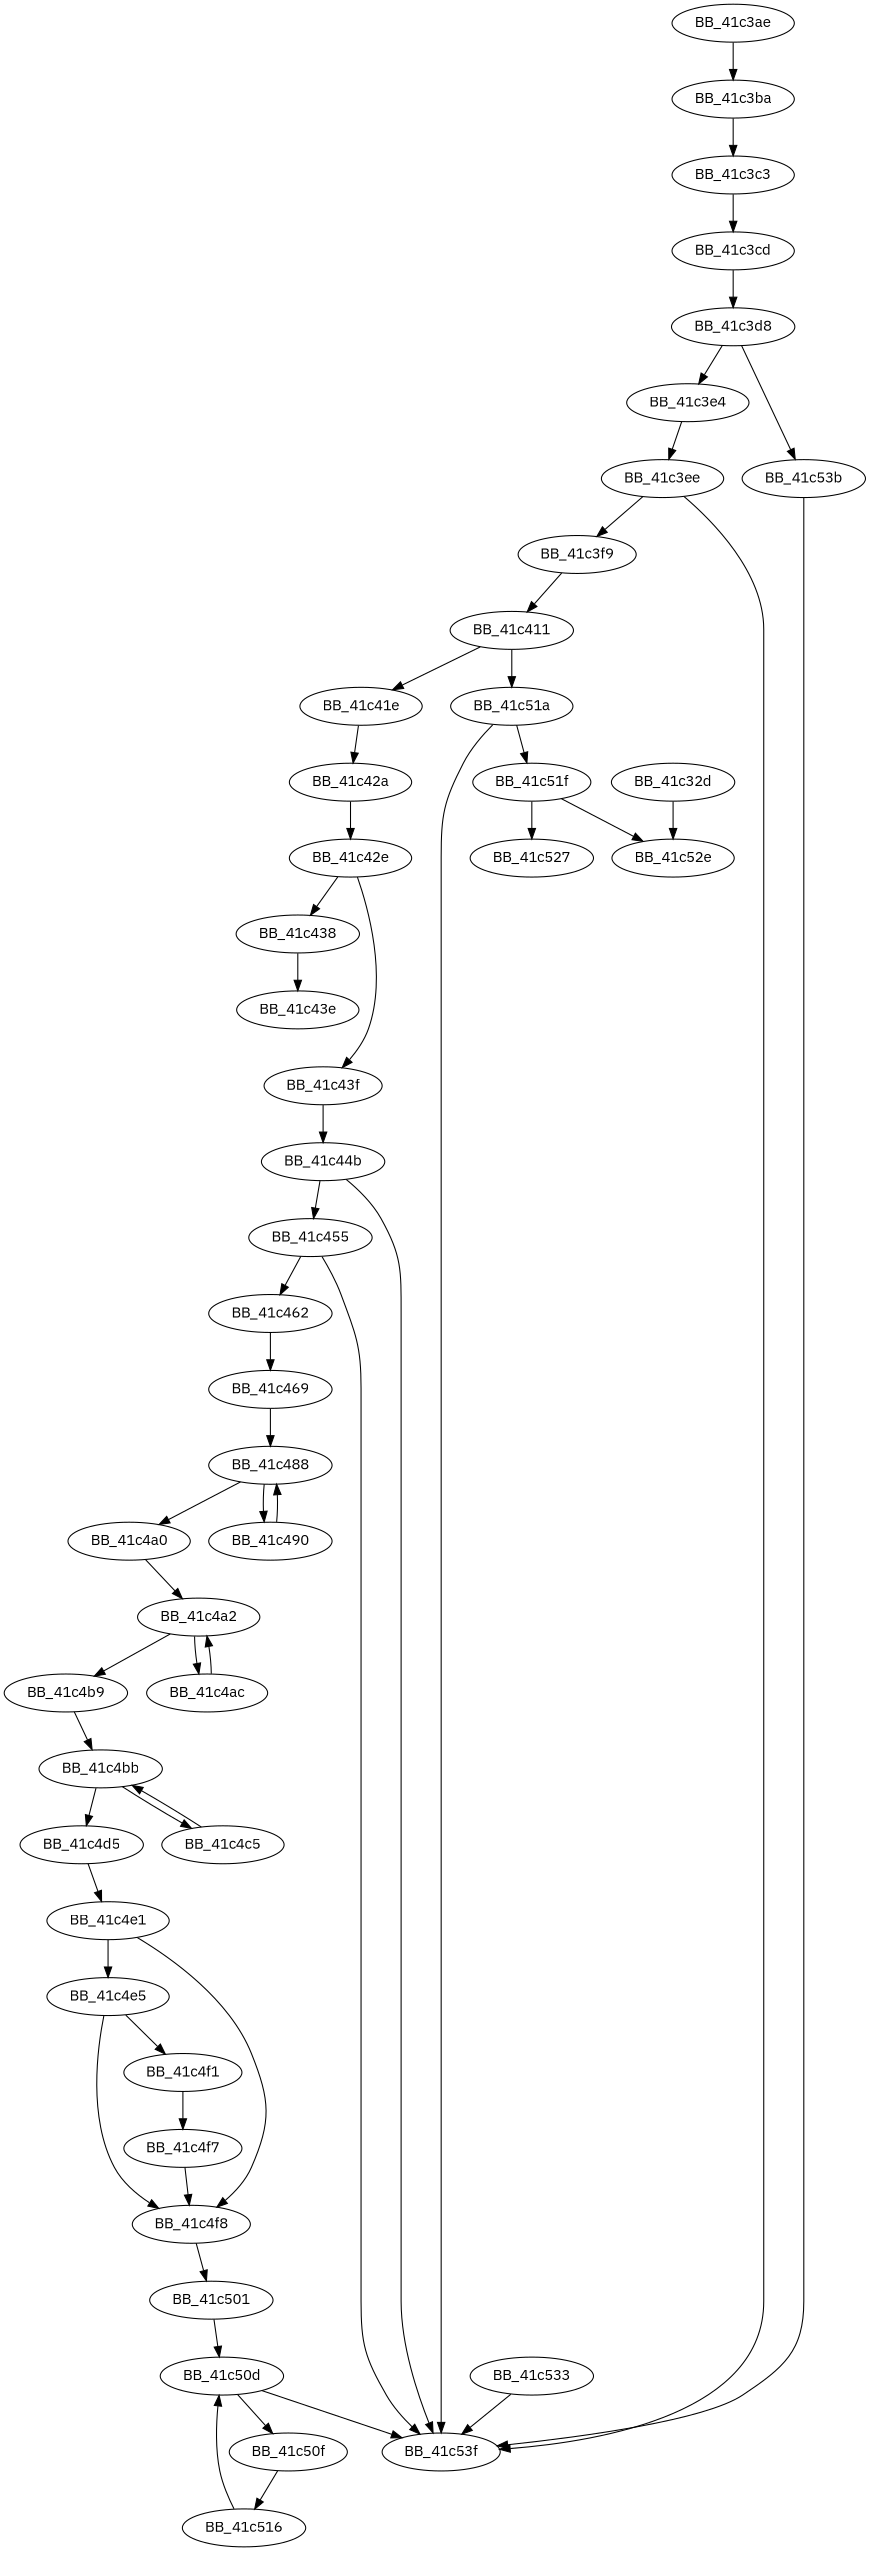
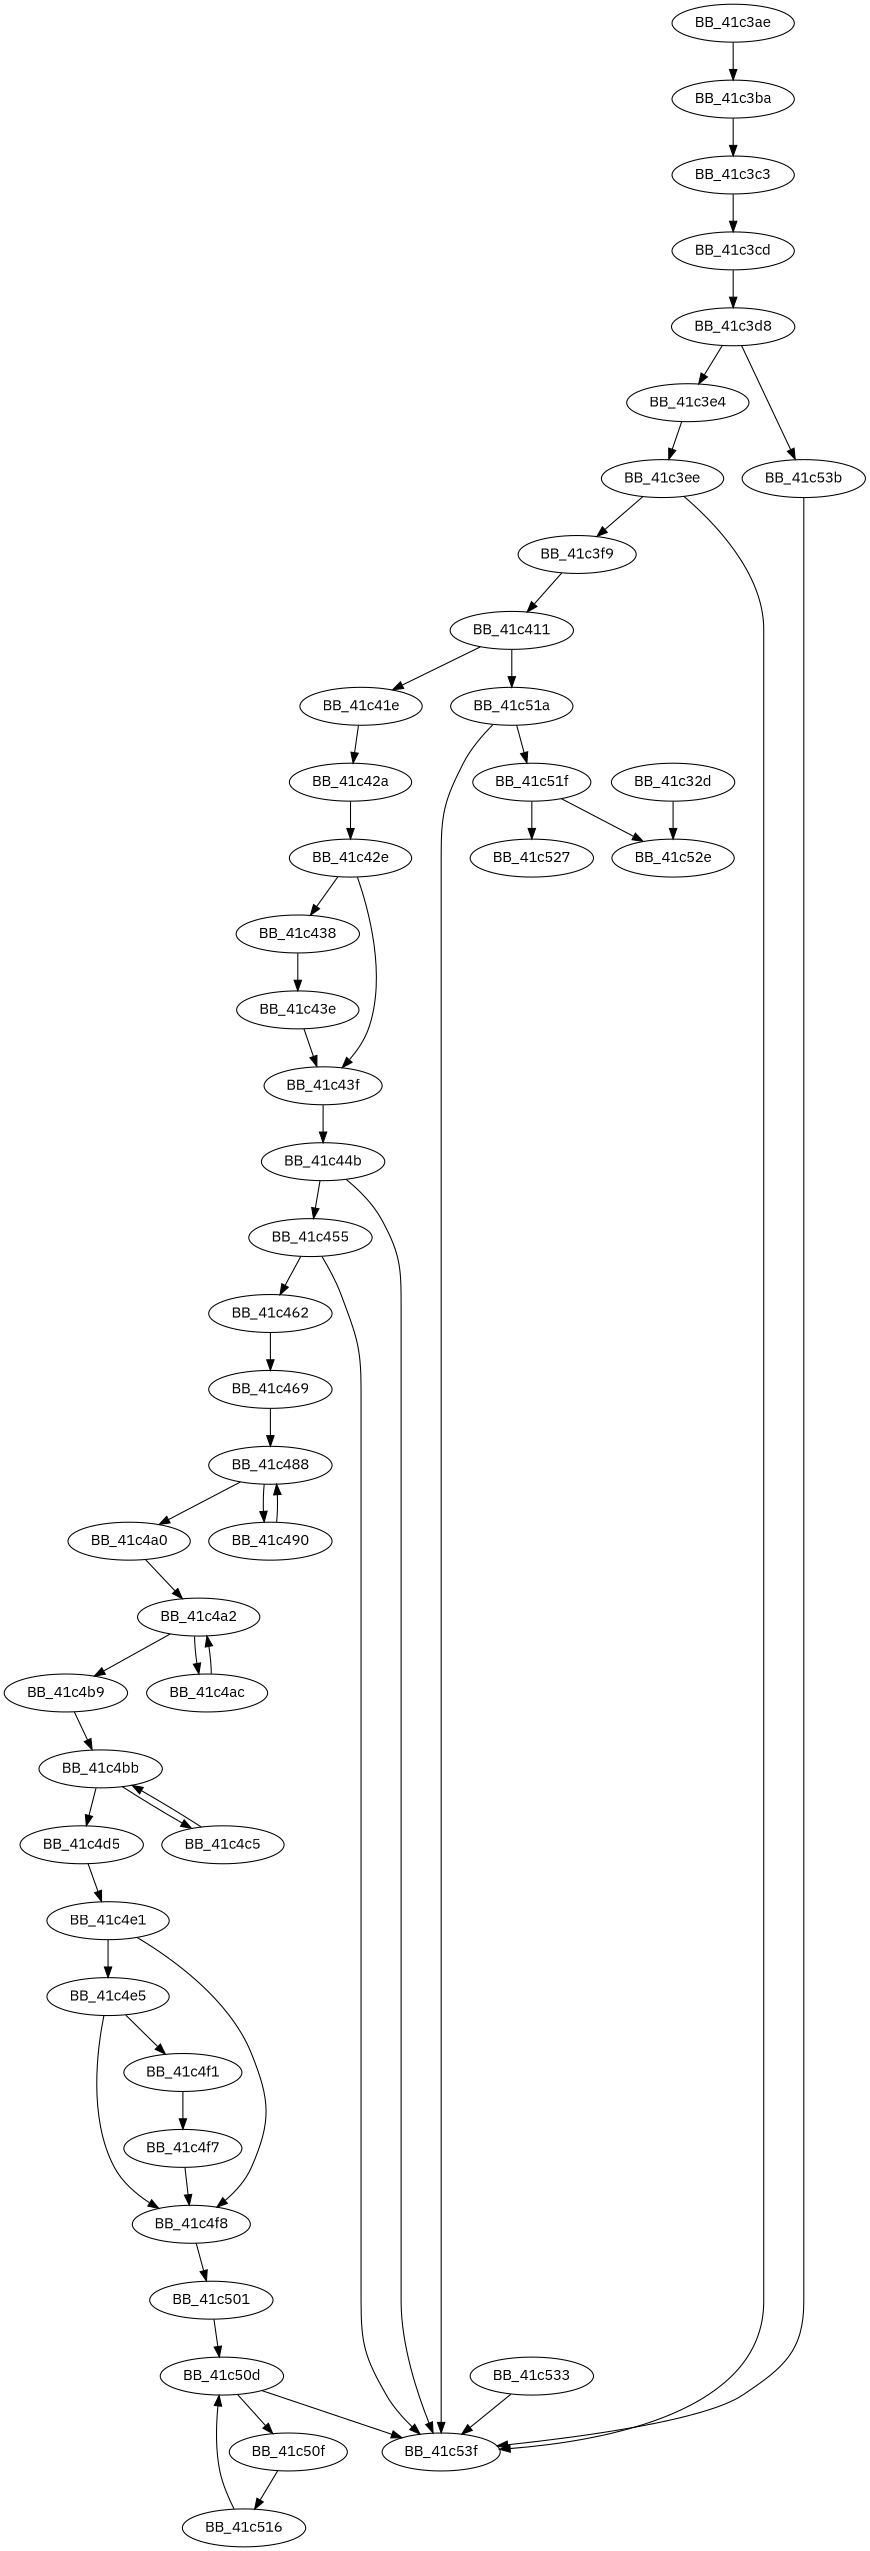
none -> (309, 1043)
